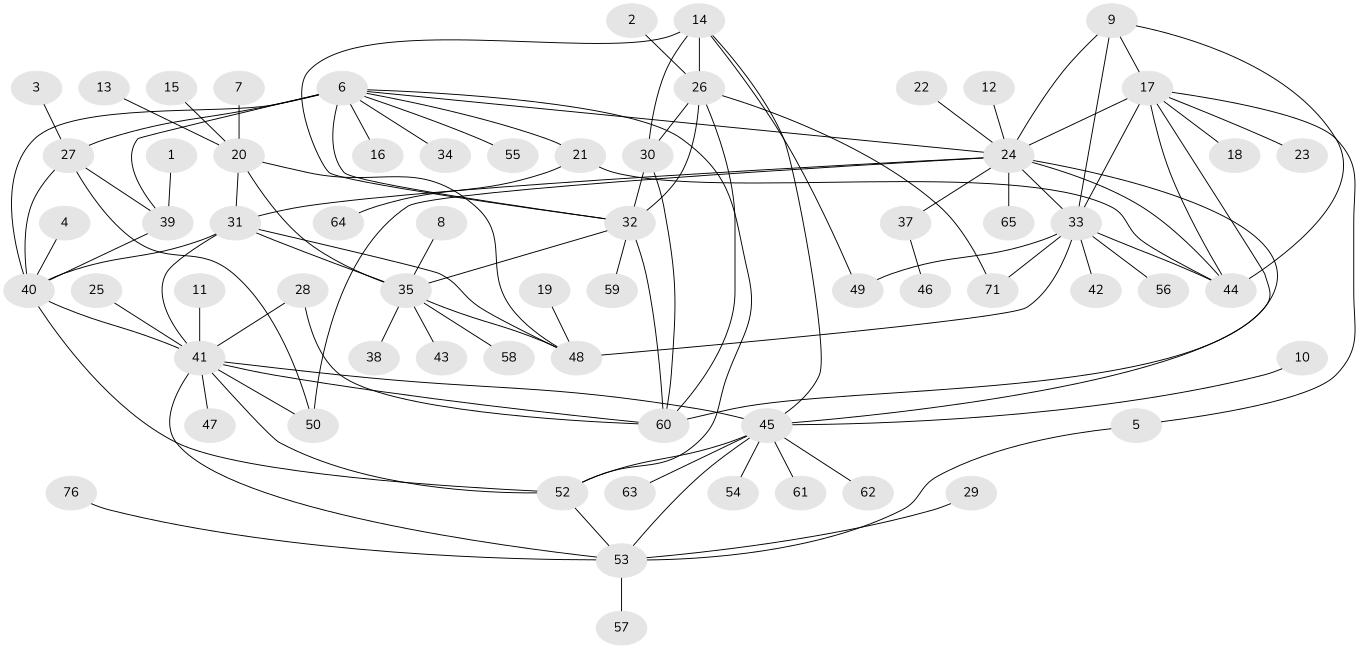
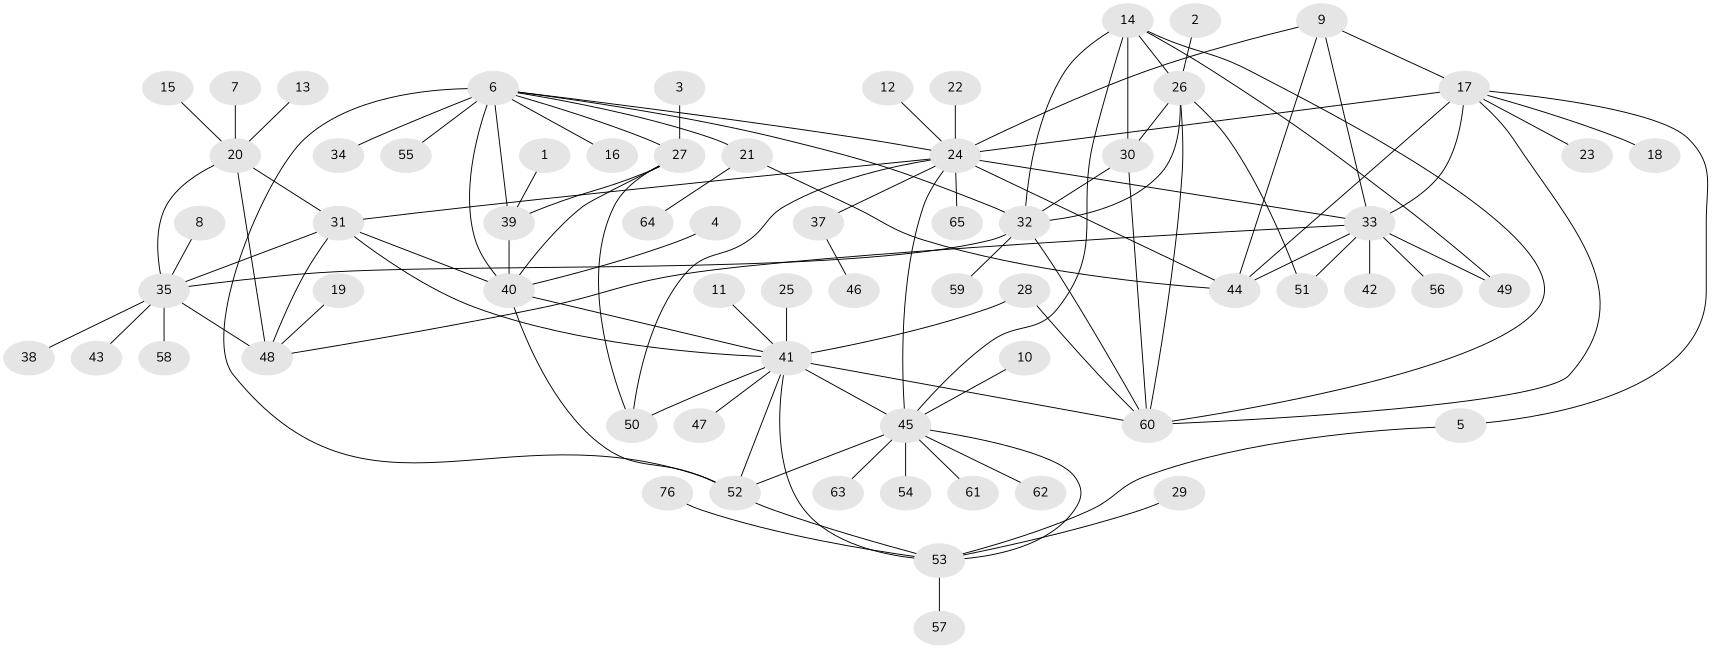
none -> (1528, 255)
(993, 291) -> (1302, 291)
